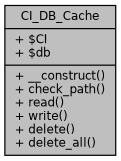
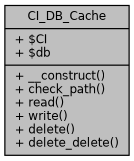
(55, 143) -> (67, 143)
